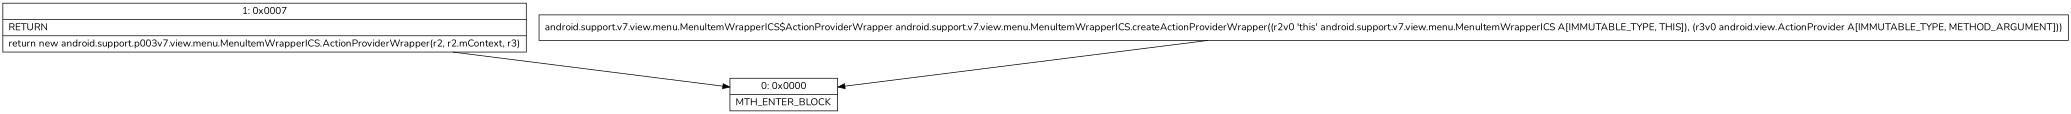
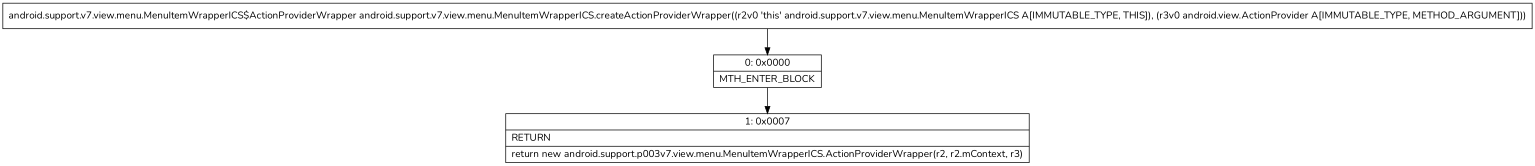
(588, 69) -> (767, 97)
